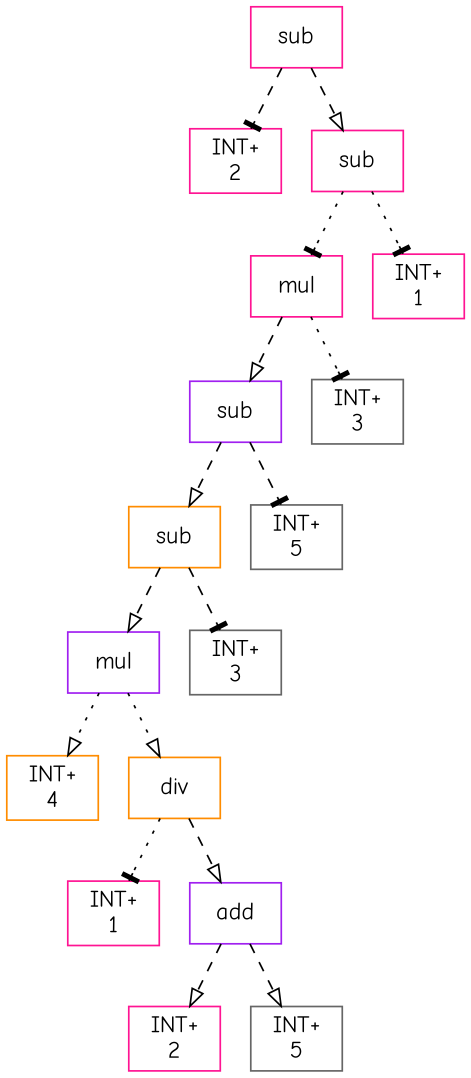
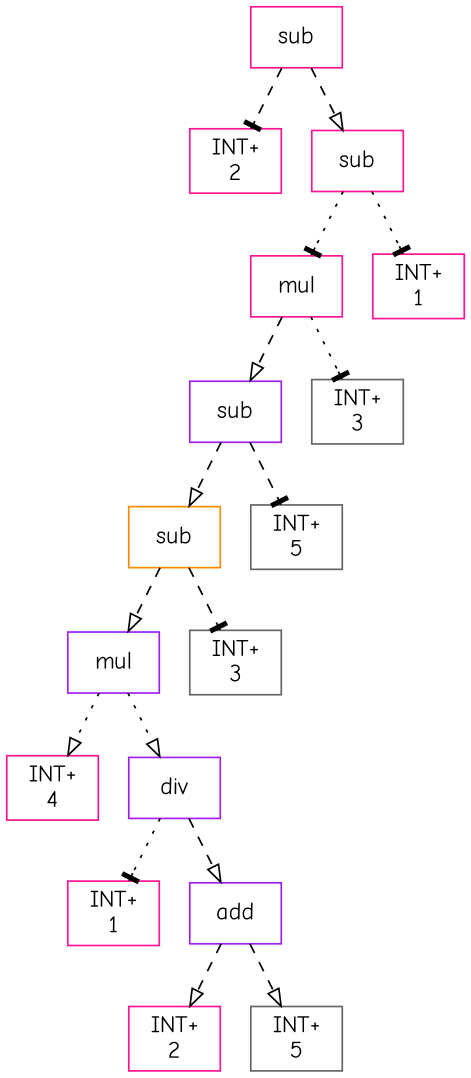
(53, 788) -> (53, 788)
(175, 788) -> (175, 788)
